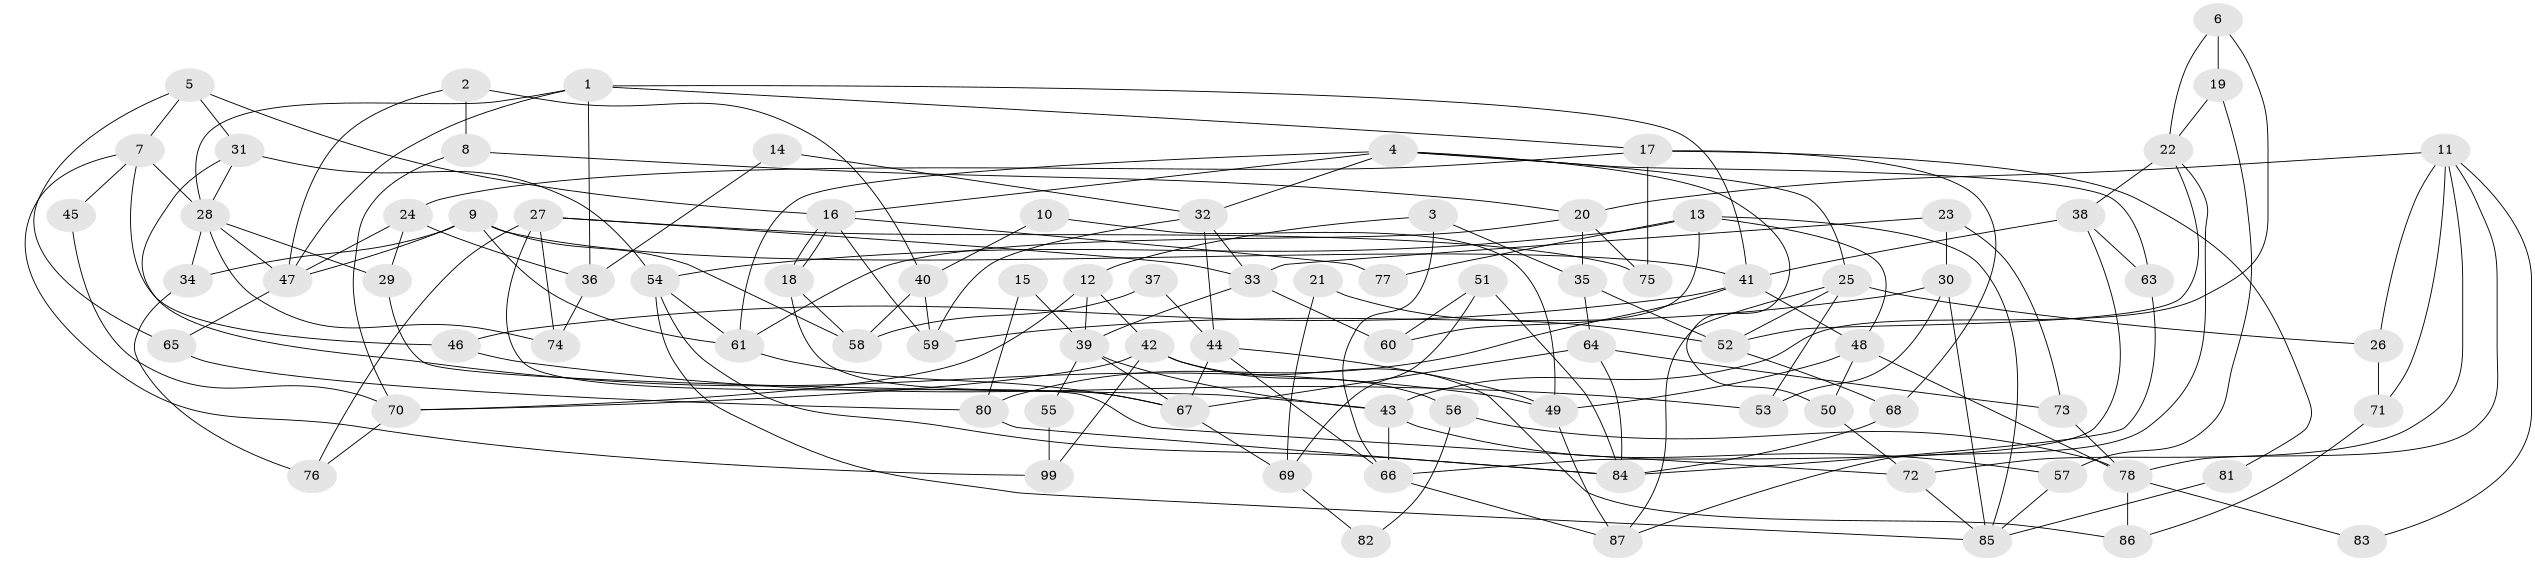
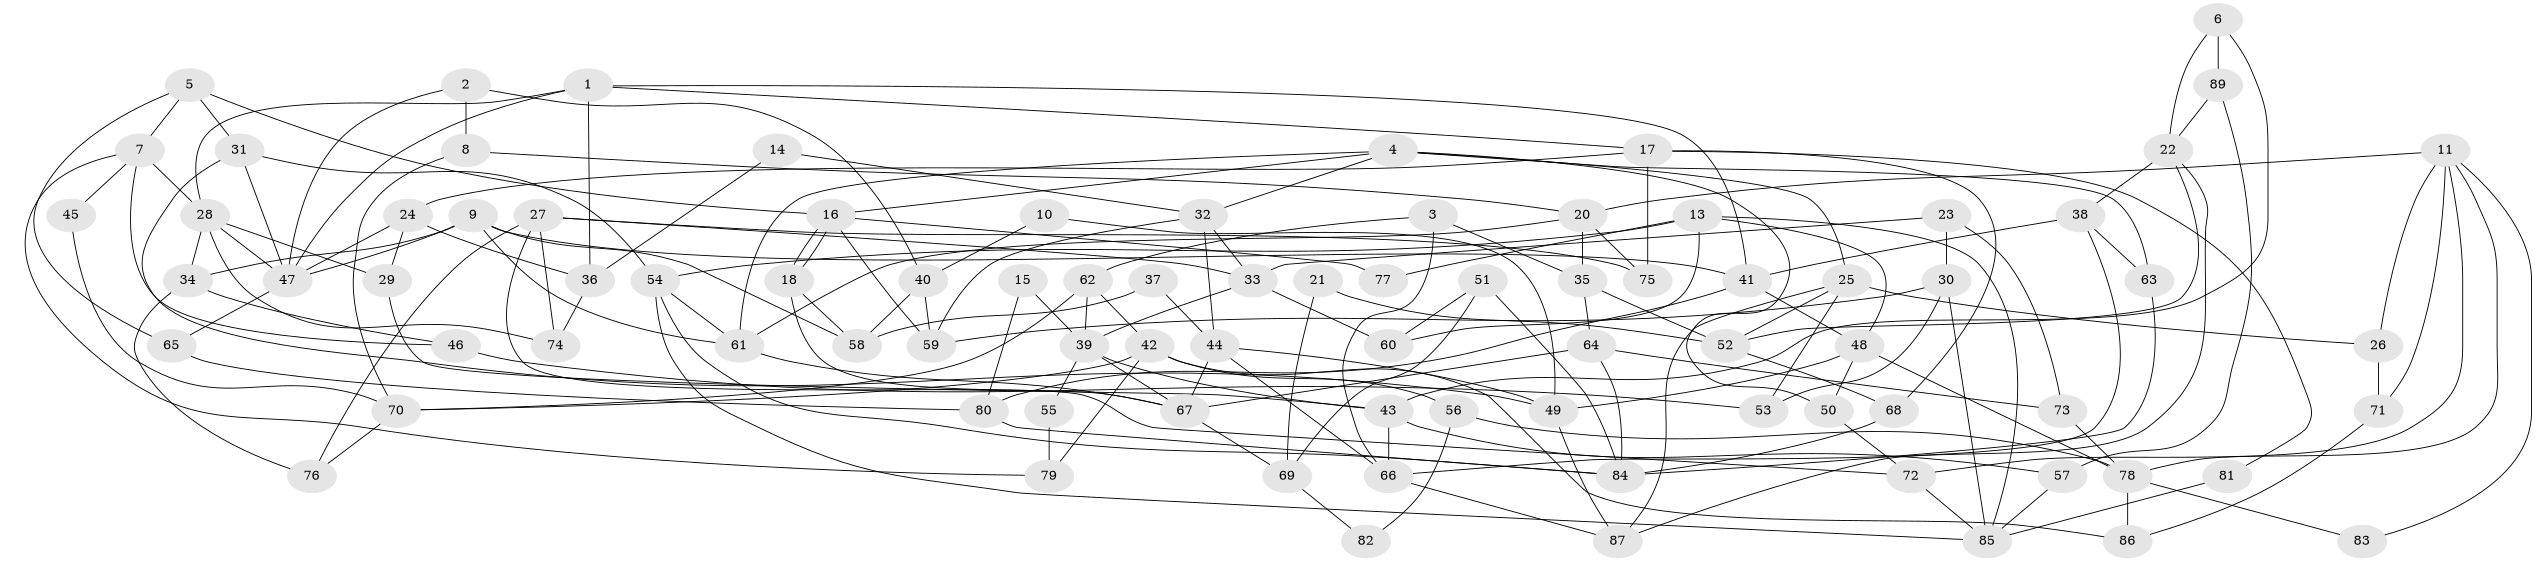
(2218, 85) -> (2218, 85)
(222, 183) -> (264, 215)
(1088, 281) -> (1088, 281)
(1102, 313) -> (263, 308)
(1049, 476) -> (1049, 476)
